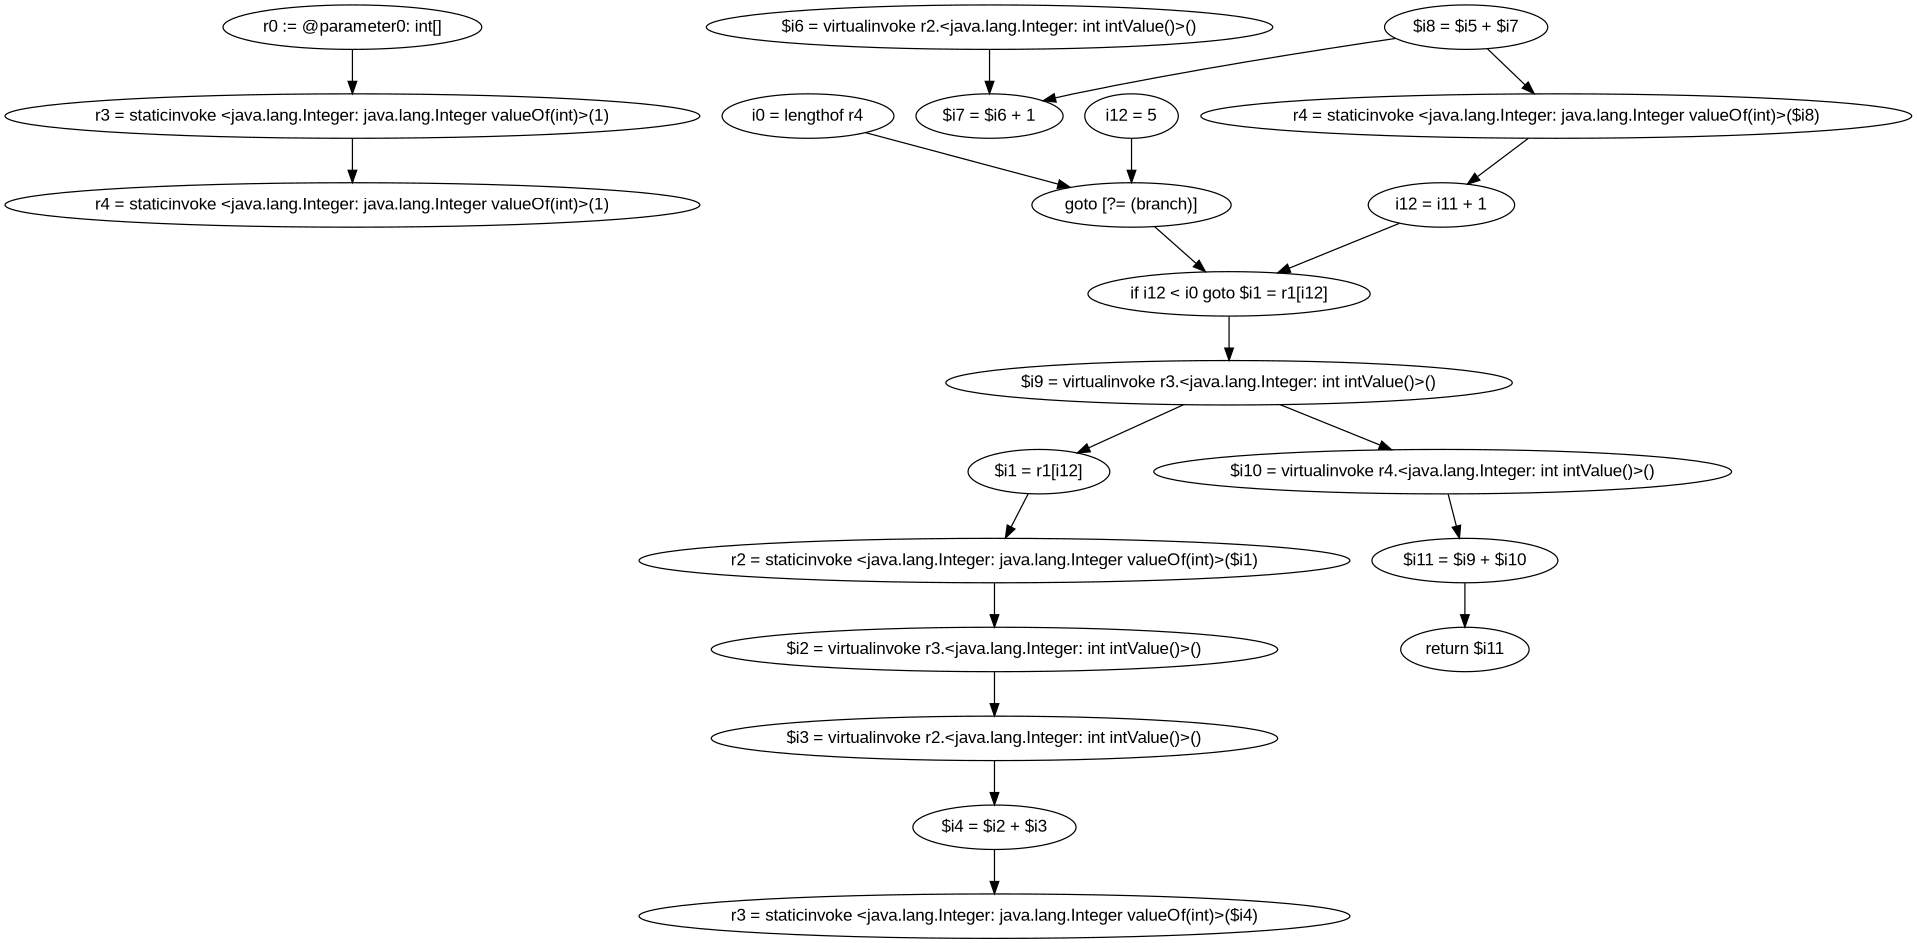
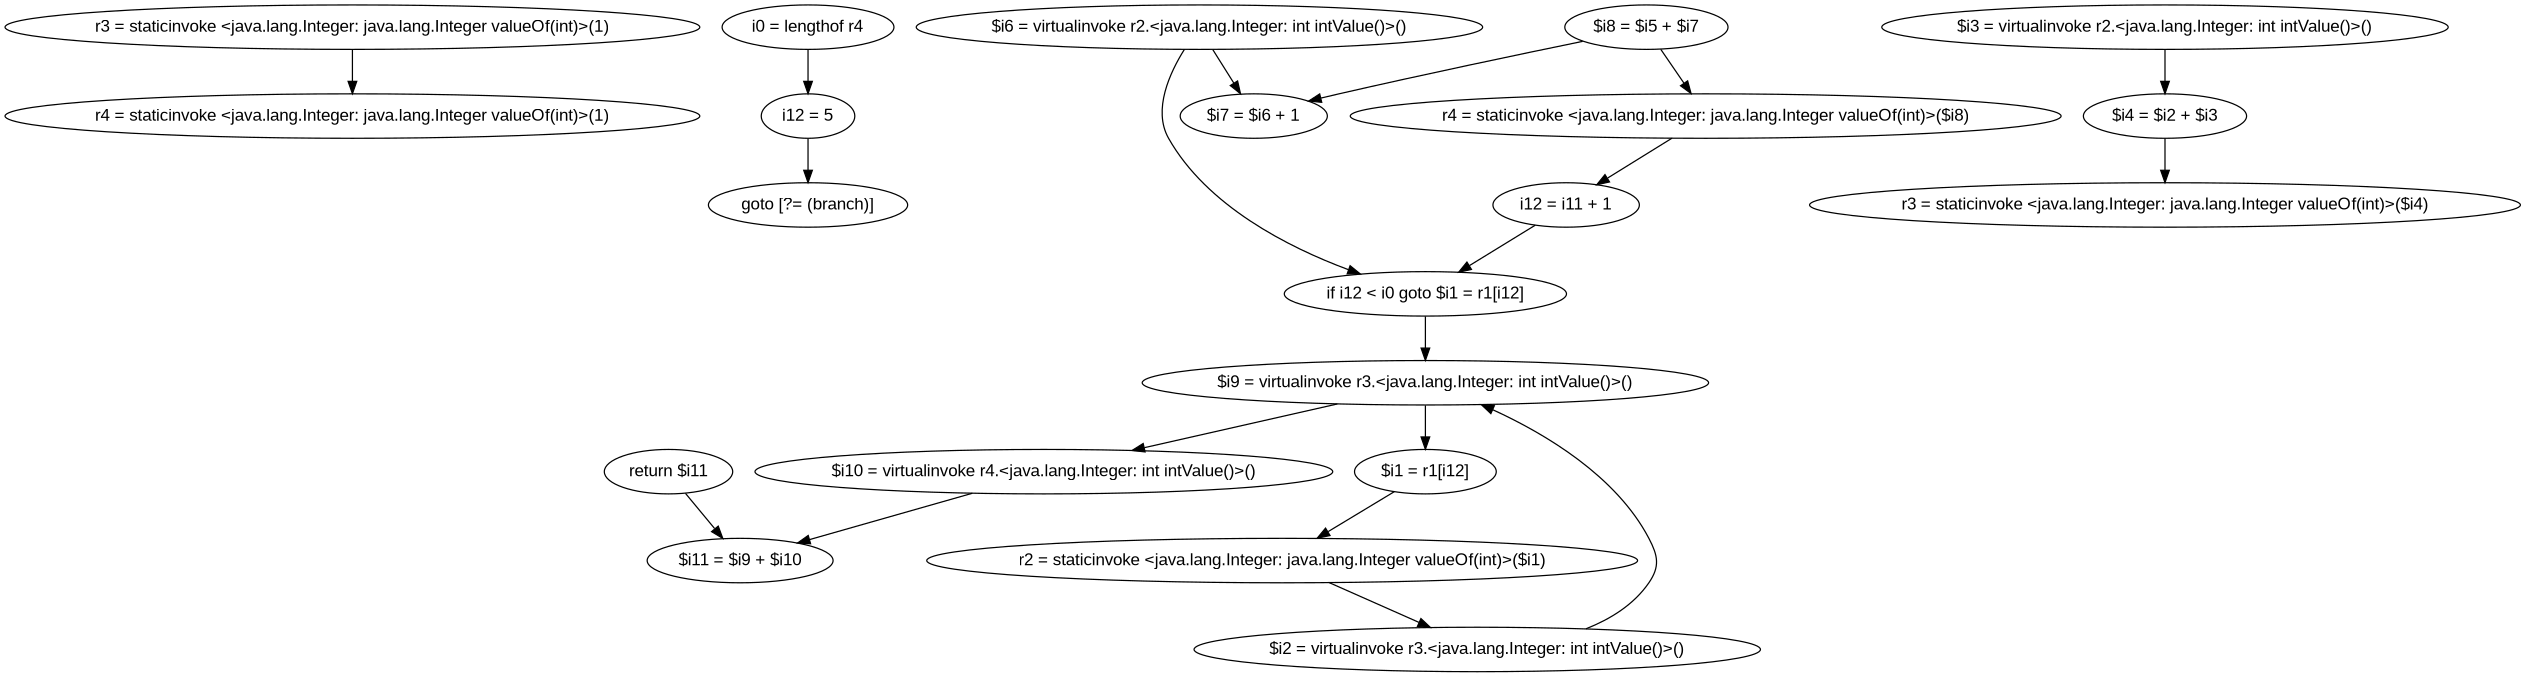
(352, 27) -> none
(962, 158) -> (808, 66)
(1175, 245) -> (1210, 189)
(1465, 599) -> (700, 511)
(994, 688) -> (1627, 506)
